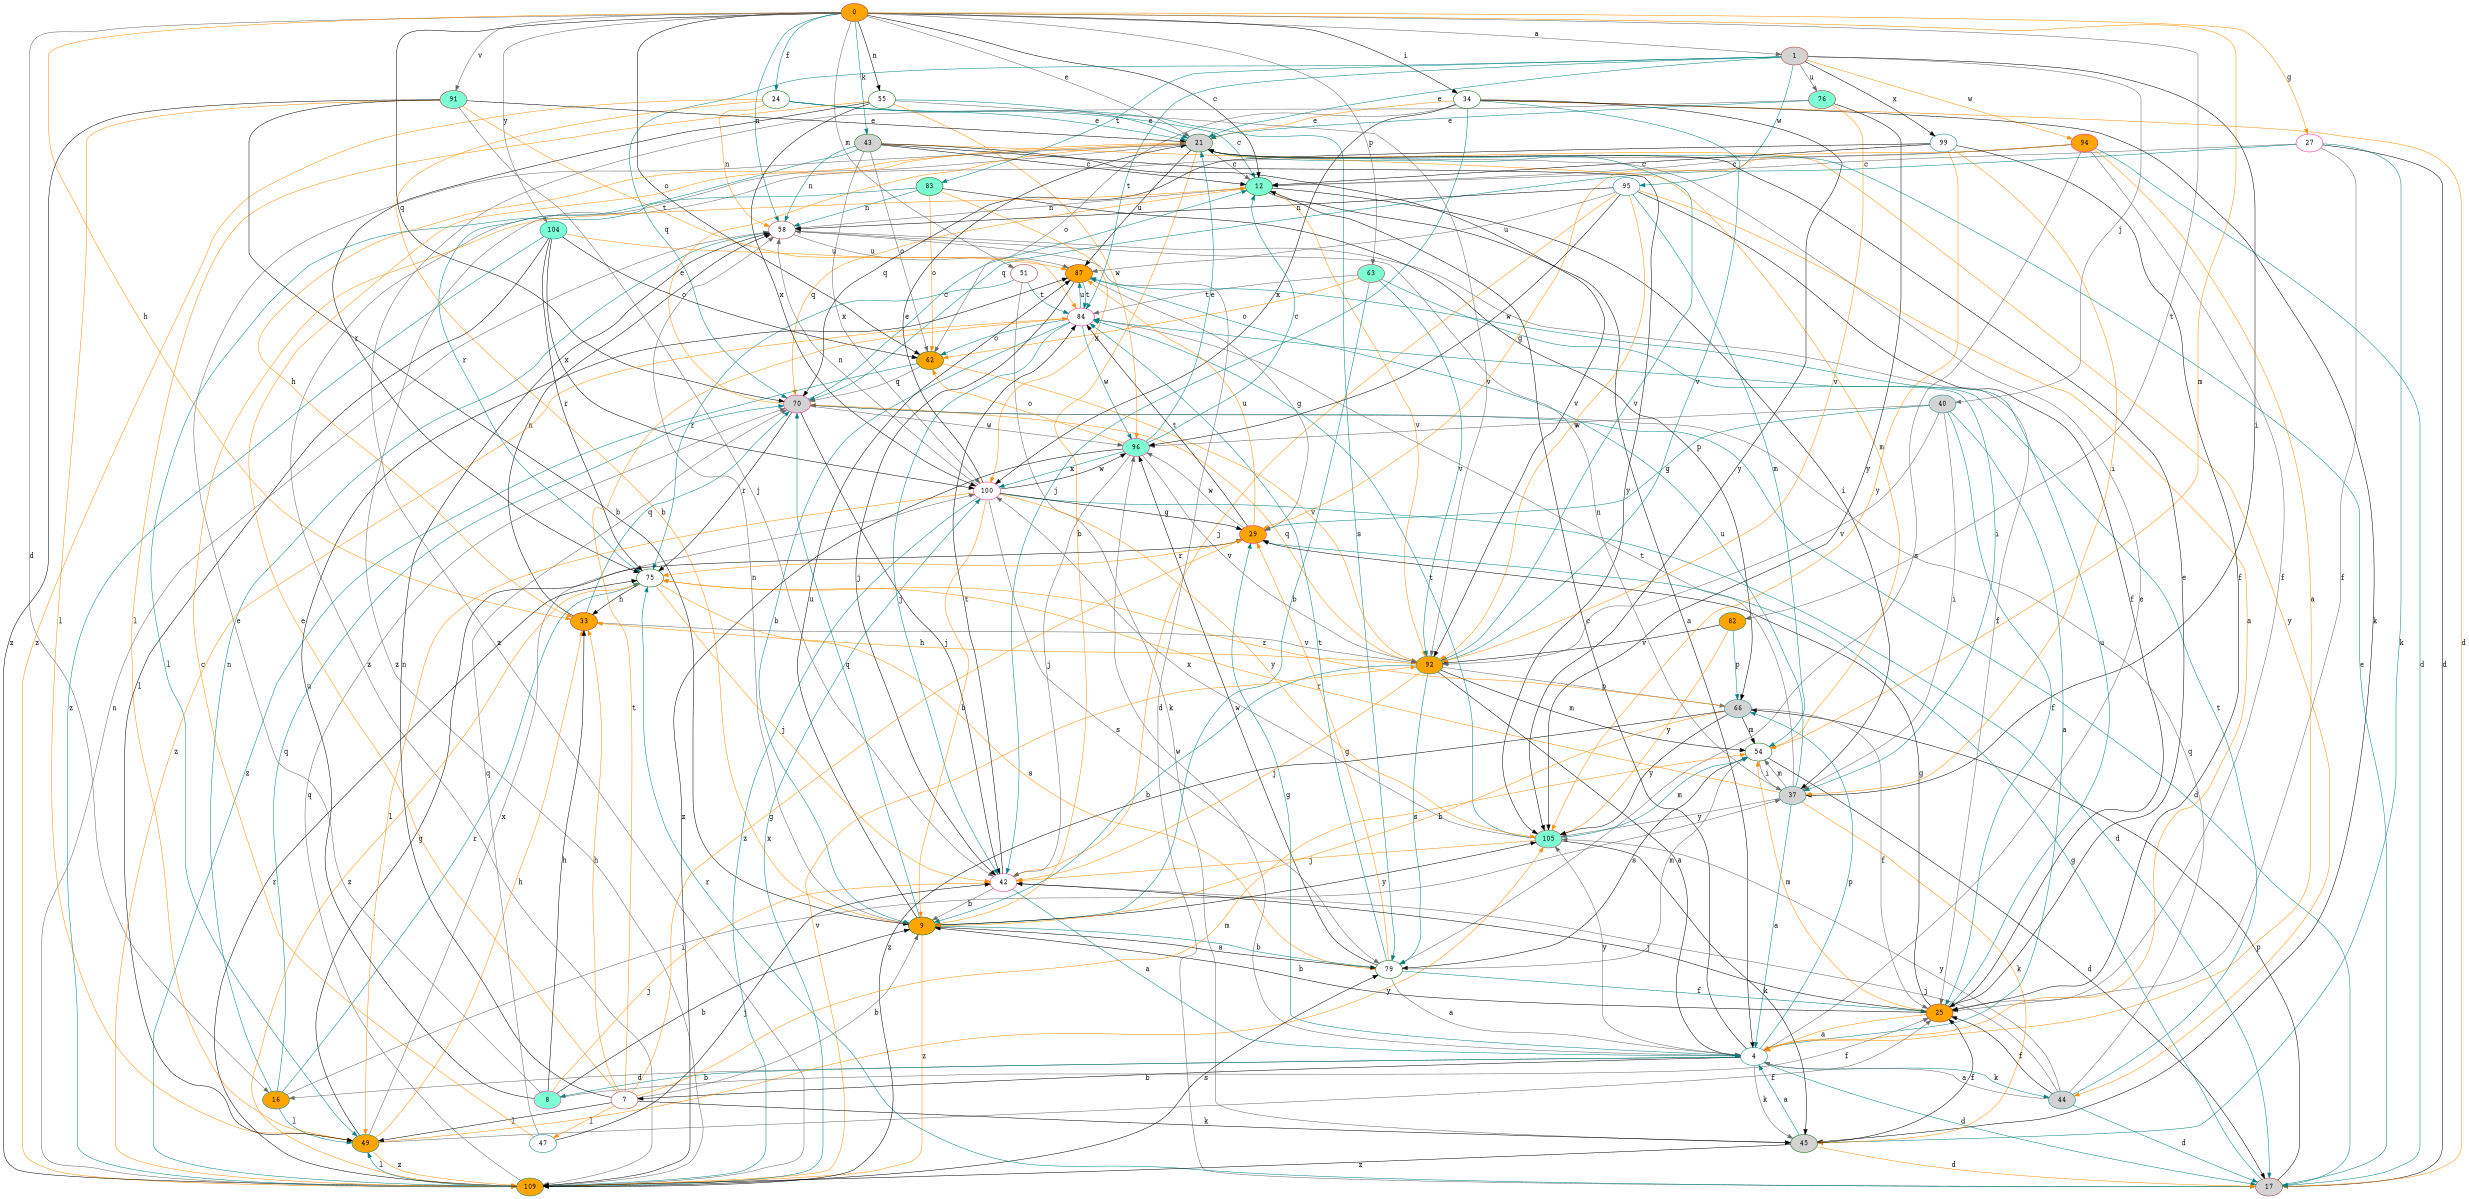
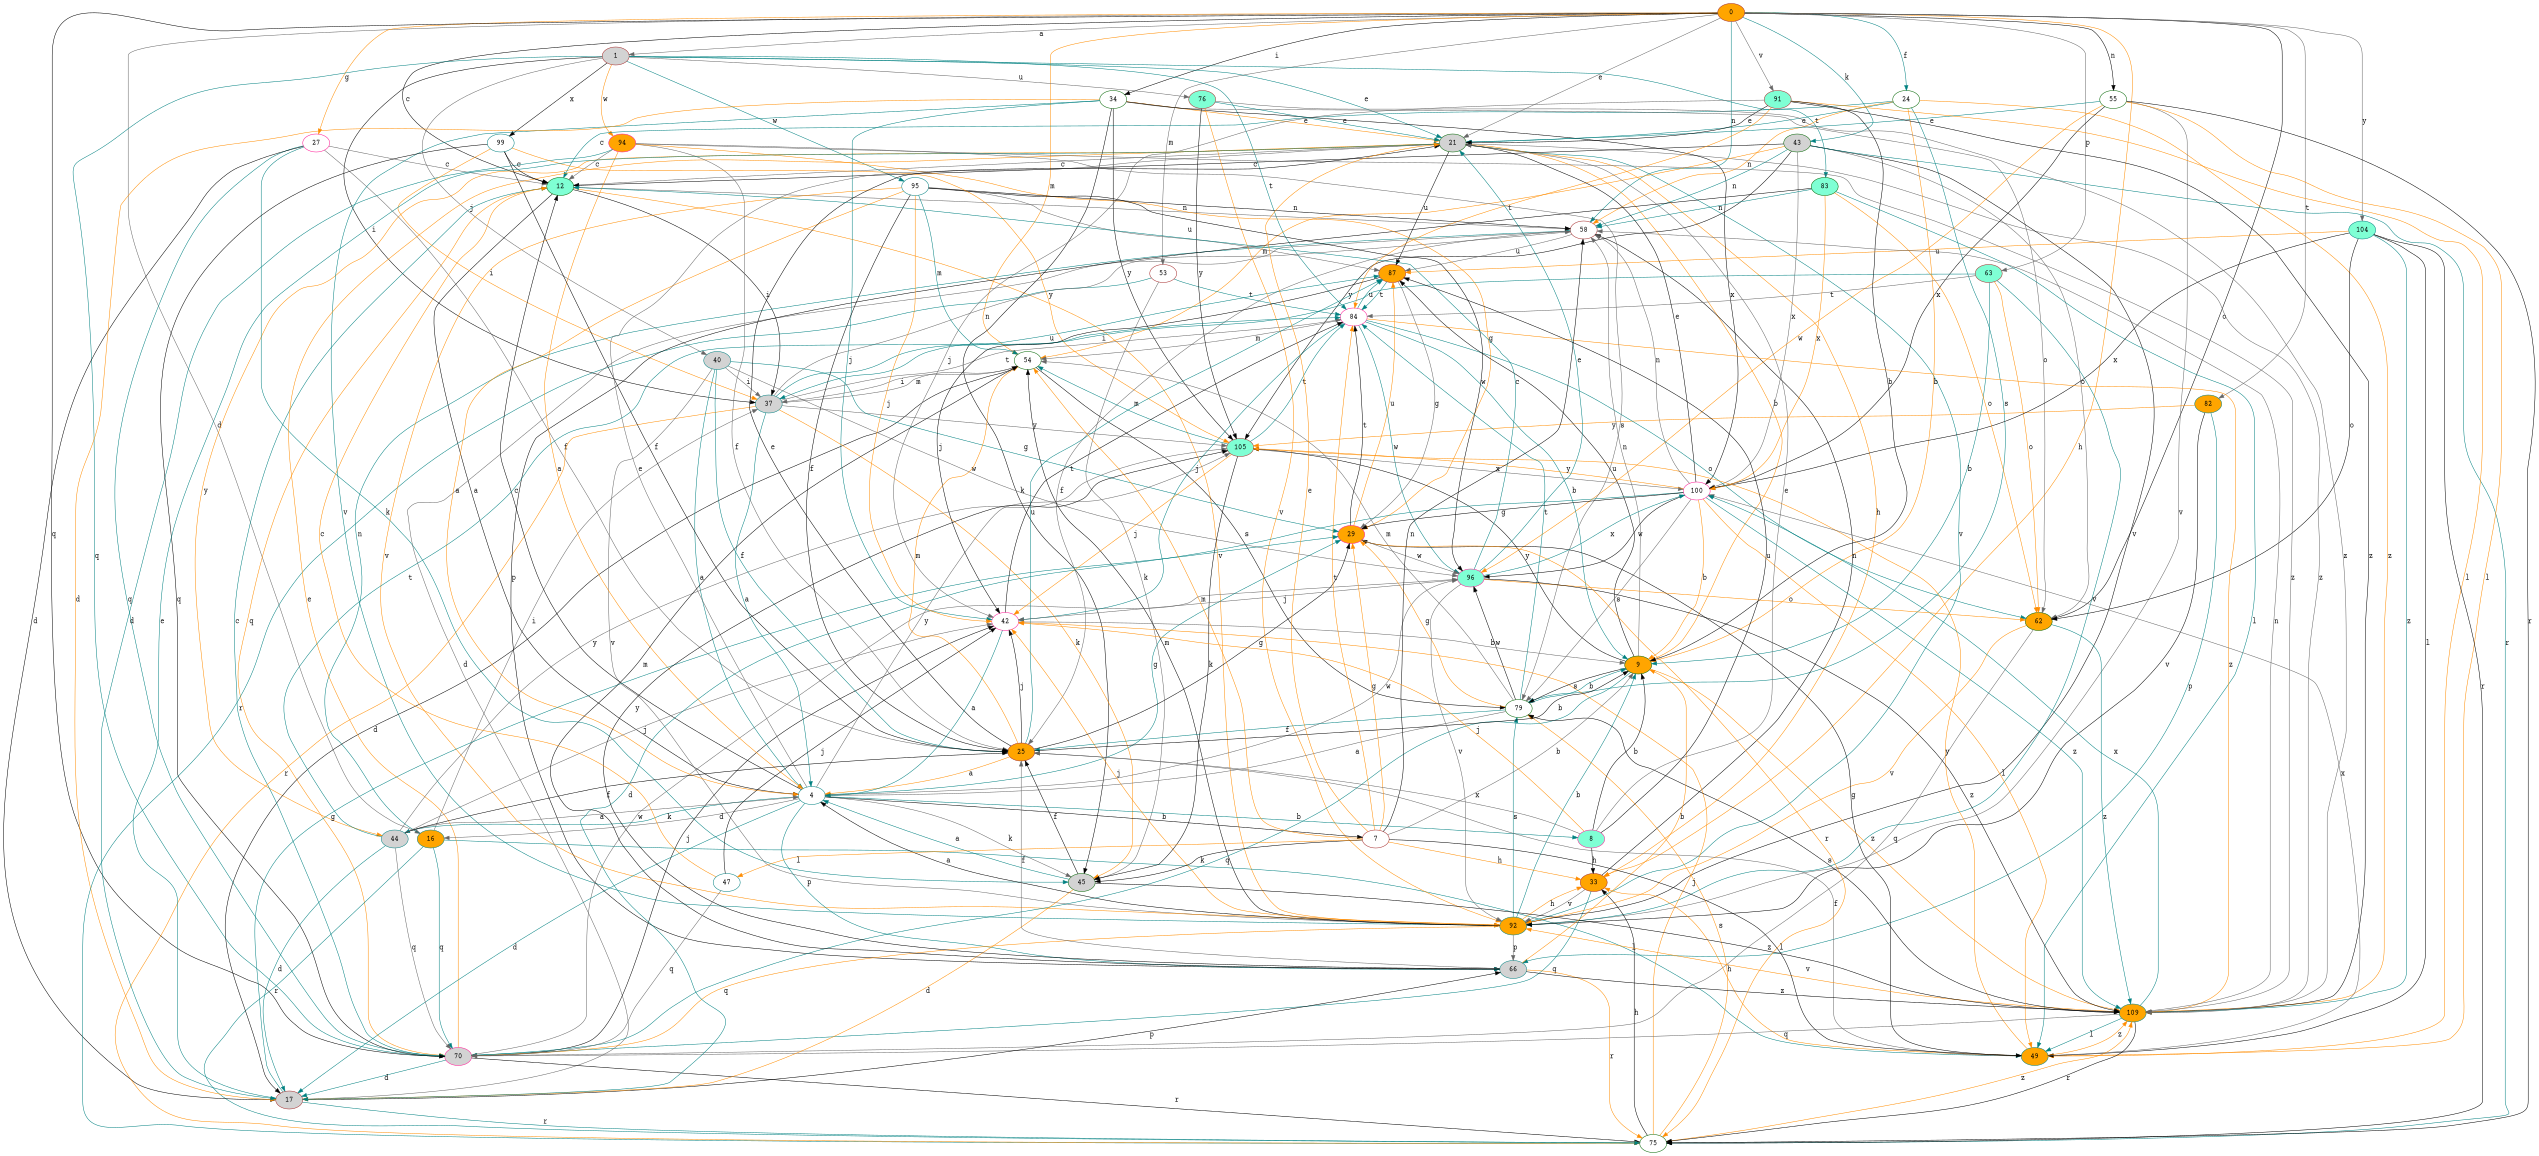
(1024, 274) -> (1163, 274)
none -> (1201, 343)
(1847, 1056) -> (1477, 796)
